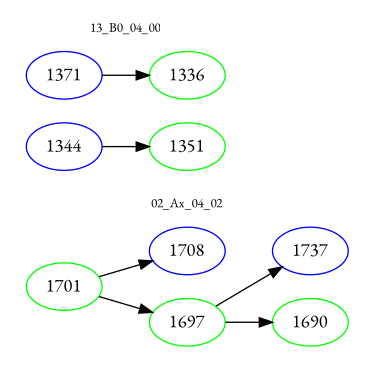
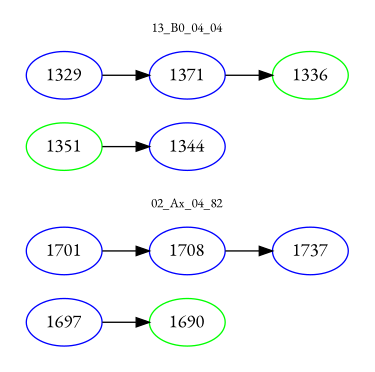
(126, 28) -> (187, 28)
none -> (64, 75)
(119, 147) -> (119, 147)
(187, 204) -> (187, 204)
(64, 287) -> (64, 251)
(243, 290) -> (242, 251)
(119, 303) -> none
(187, 322) -> (64, 322)
